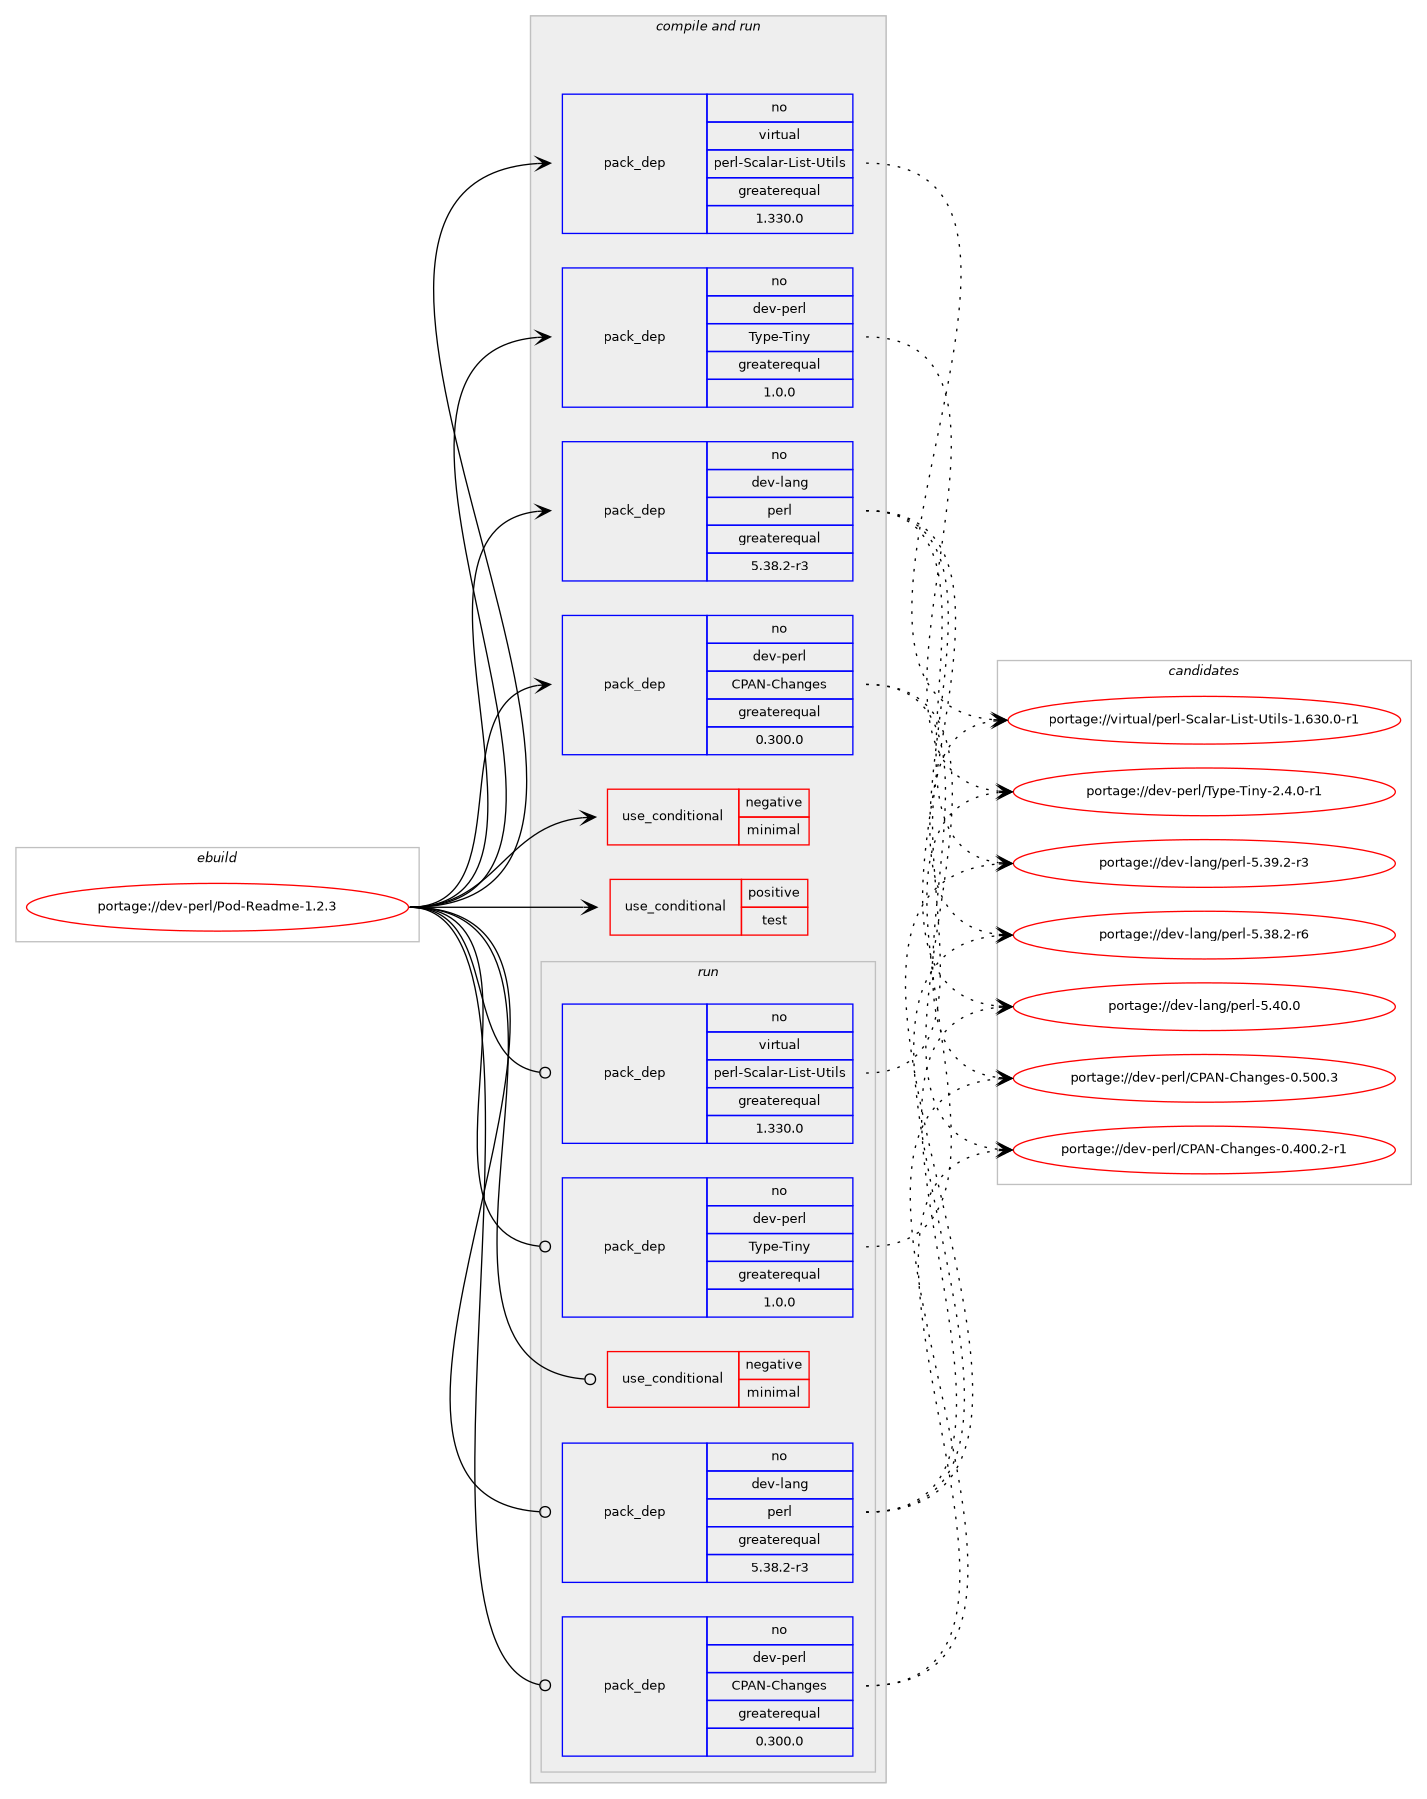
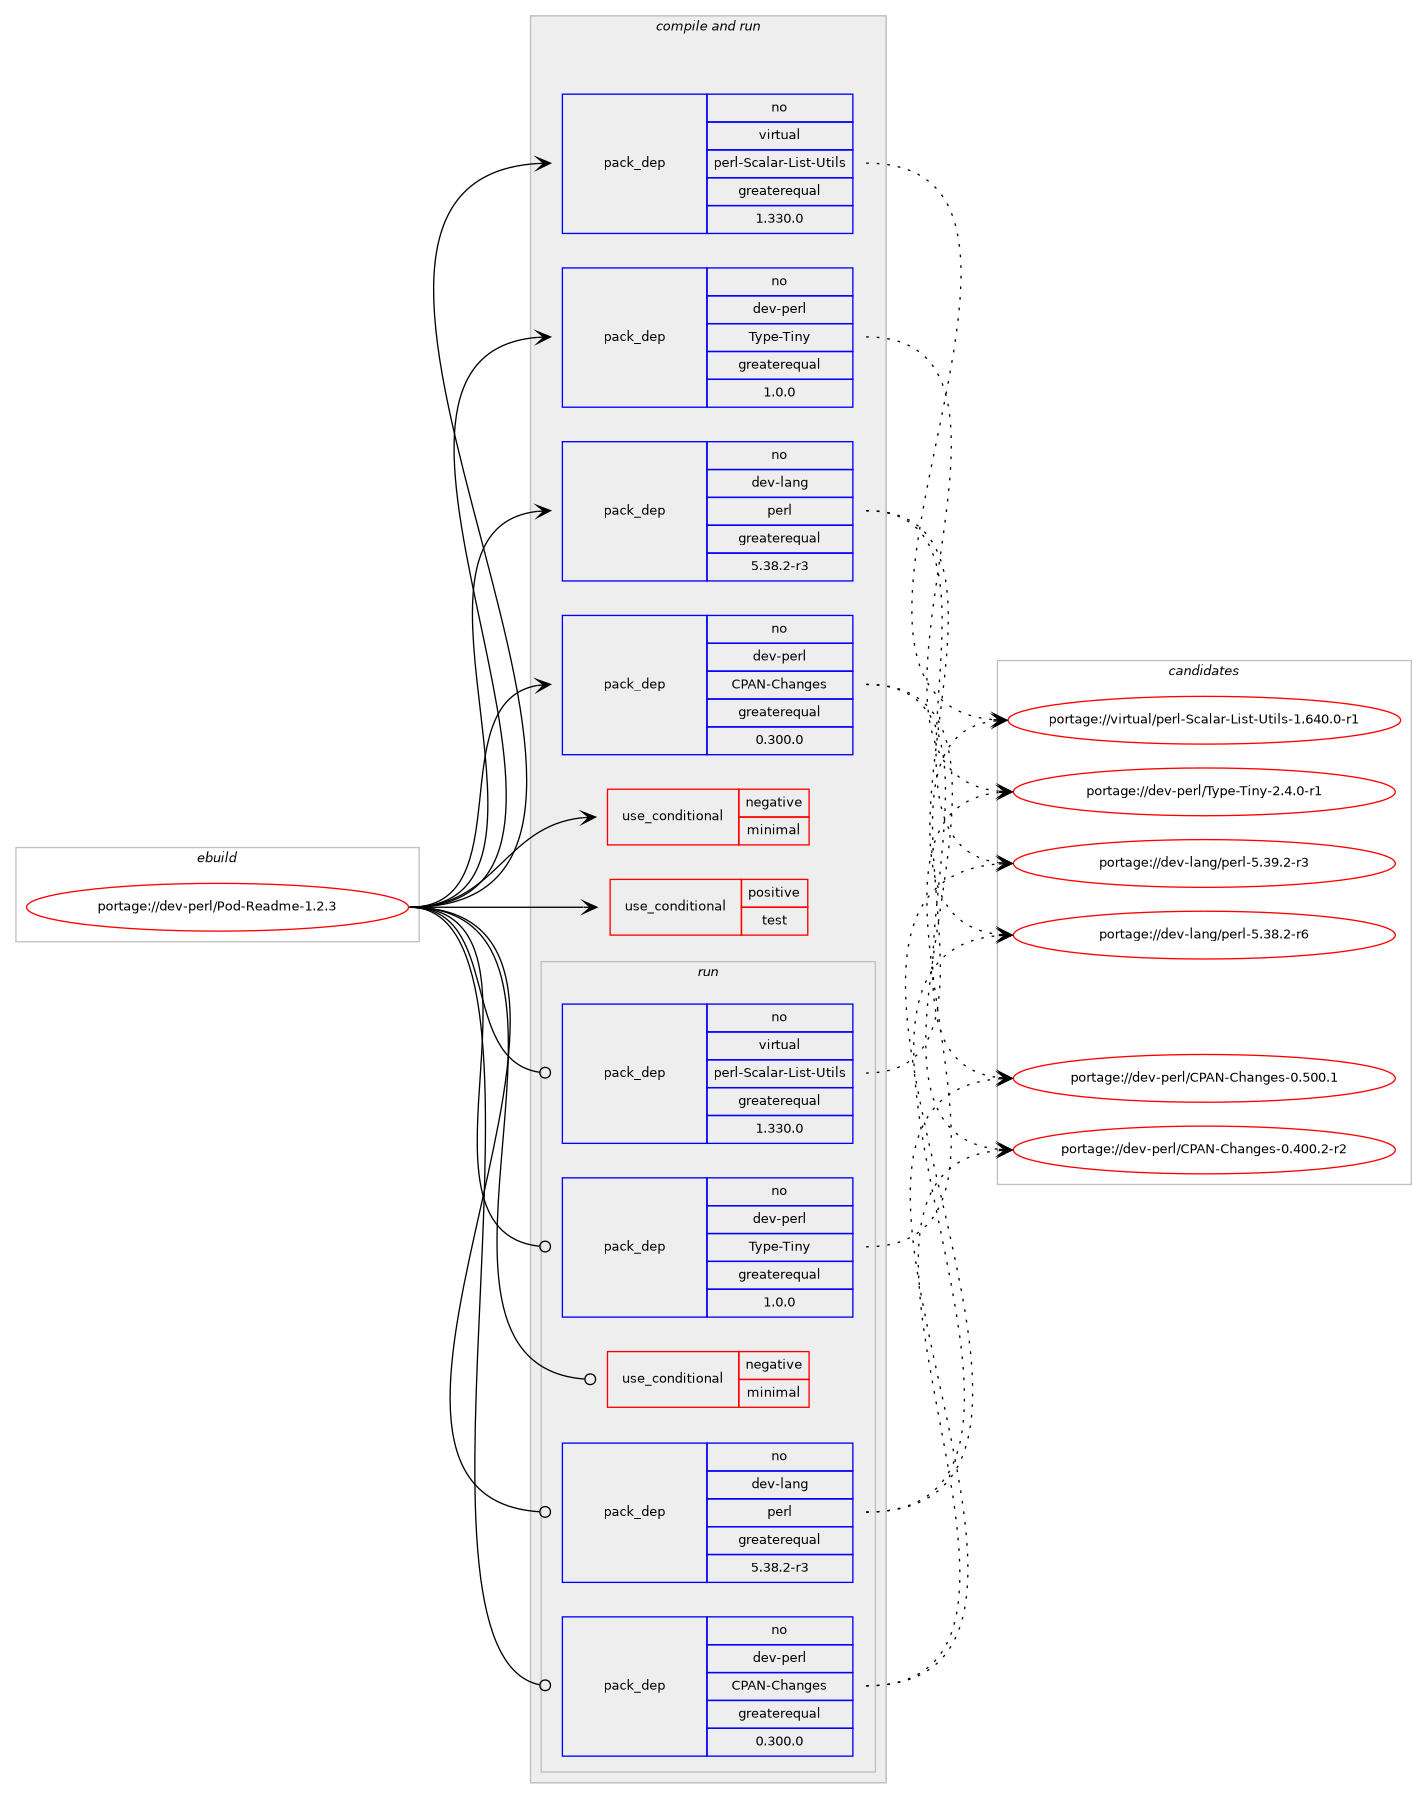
(1204, 720) -> (1204, 720)
(1204, 1007) -> none
(1204, 1078) -> (1204, 1078)
(1204, 1150) -> (1204, 1150)
